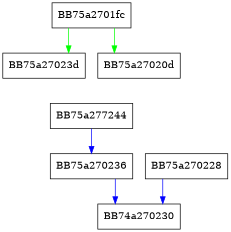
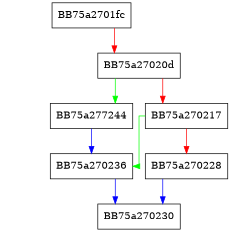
(114, 37) -> (114, 37)
(44, 66) -> none
none -> (115, 87)
none -> (187, 116)
(139, 217) -> (139, 217)
